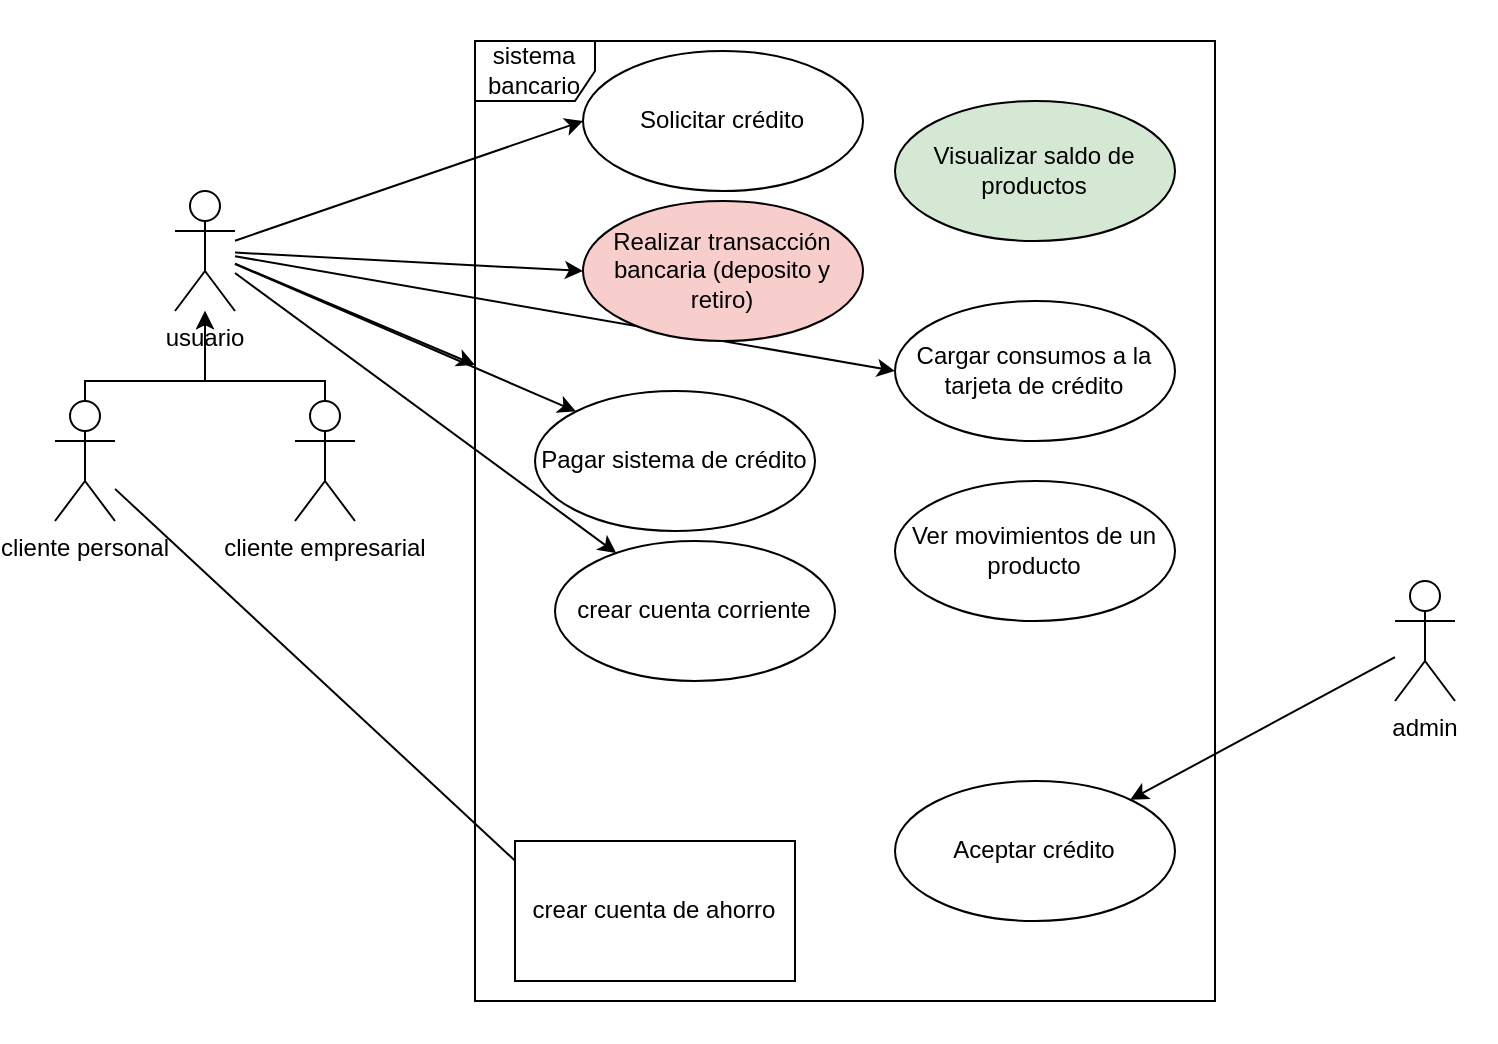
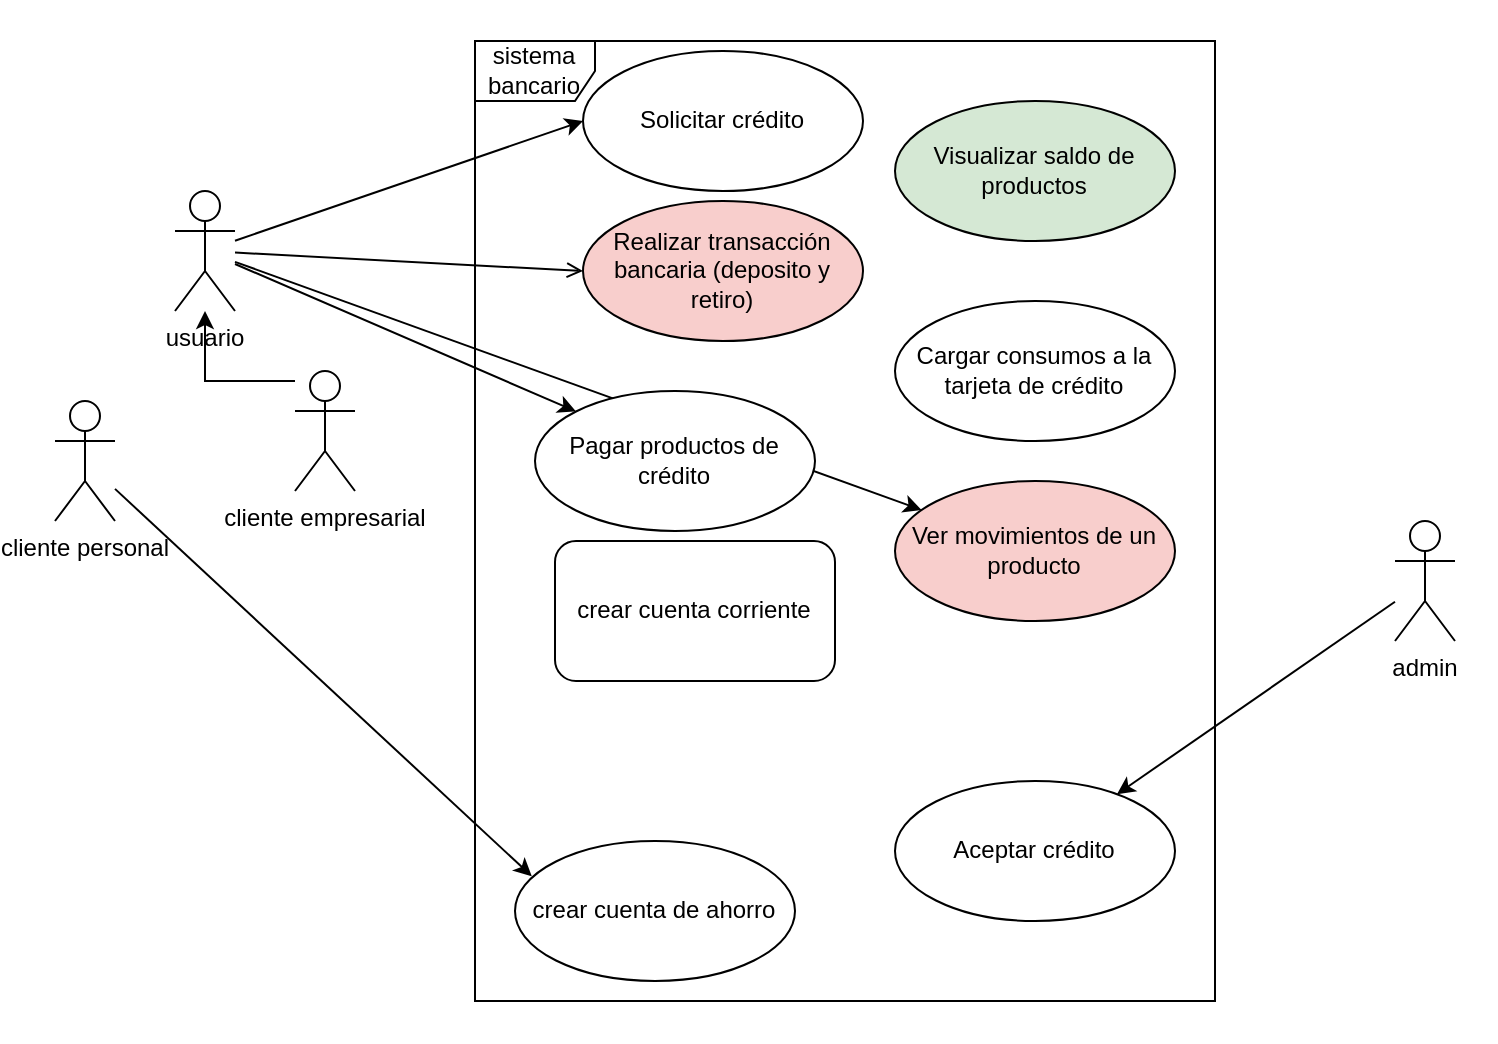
(568, 270) -> (571, 270)
(352, 277) -> none
(460, 358) -> (433, 333)
(353, 360) -> none
(133, 381) -> none
(325, 461) -> (325, 431)
(675, 461) -> (675, 461)
(1035, 551) -> (1035, 551)
(695, 611) -> (695, 611)
(1425, 641) -> (1425, 581)
(516, 862) -> (517, 863)
(655, 911) -> (655, 911)
